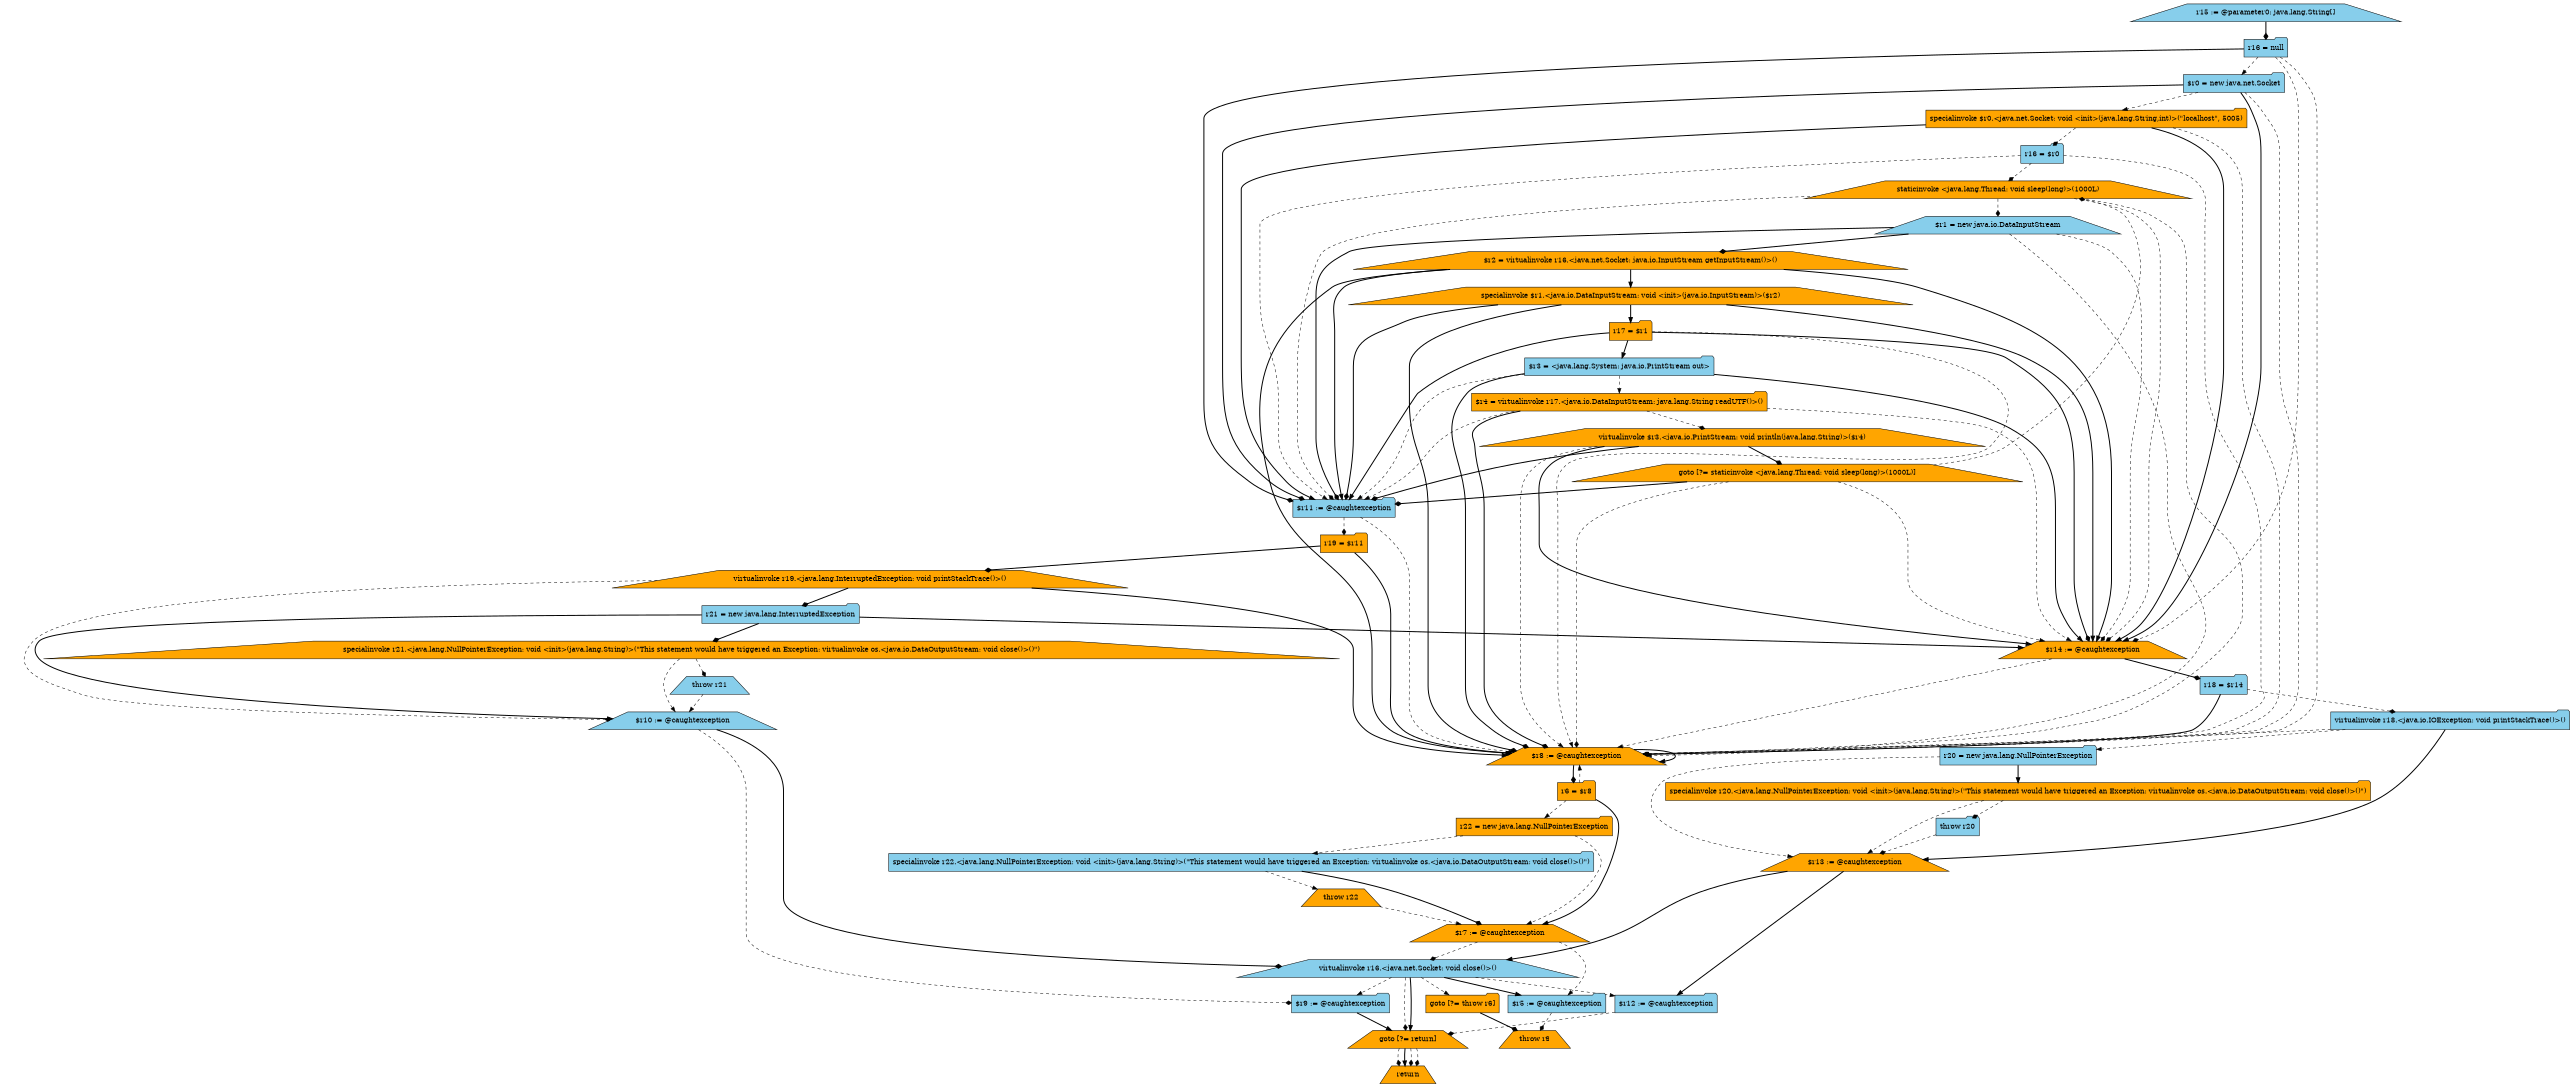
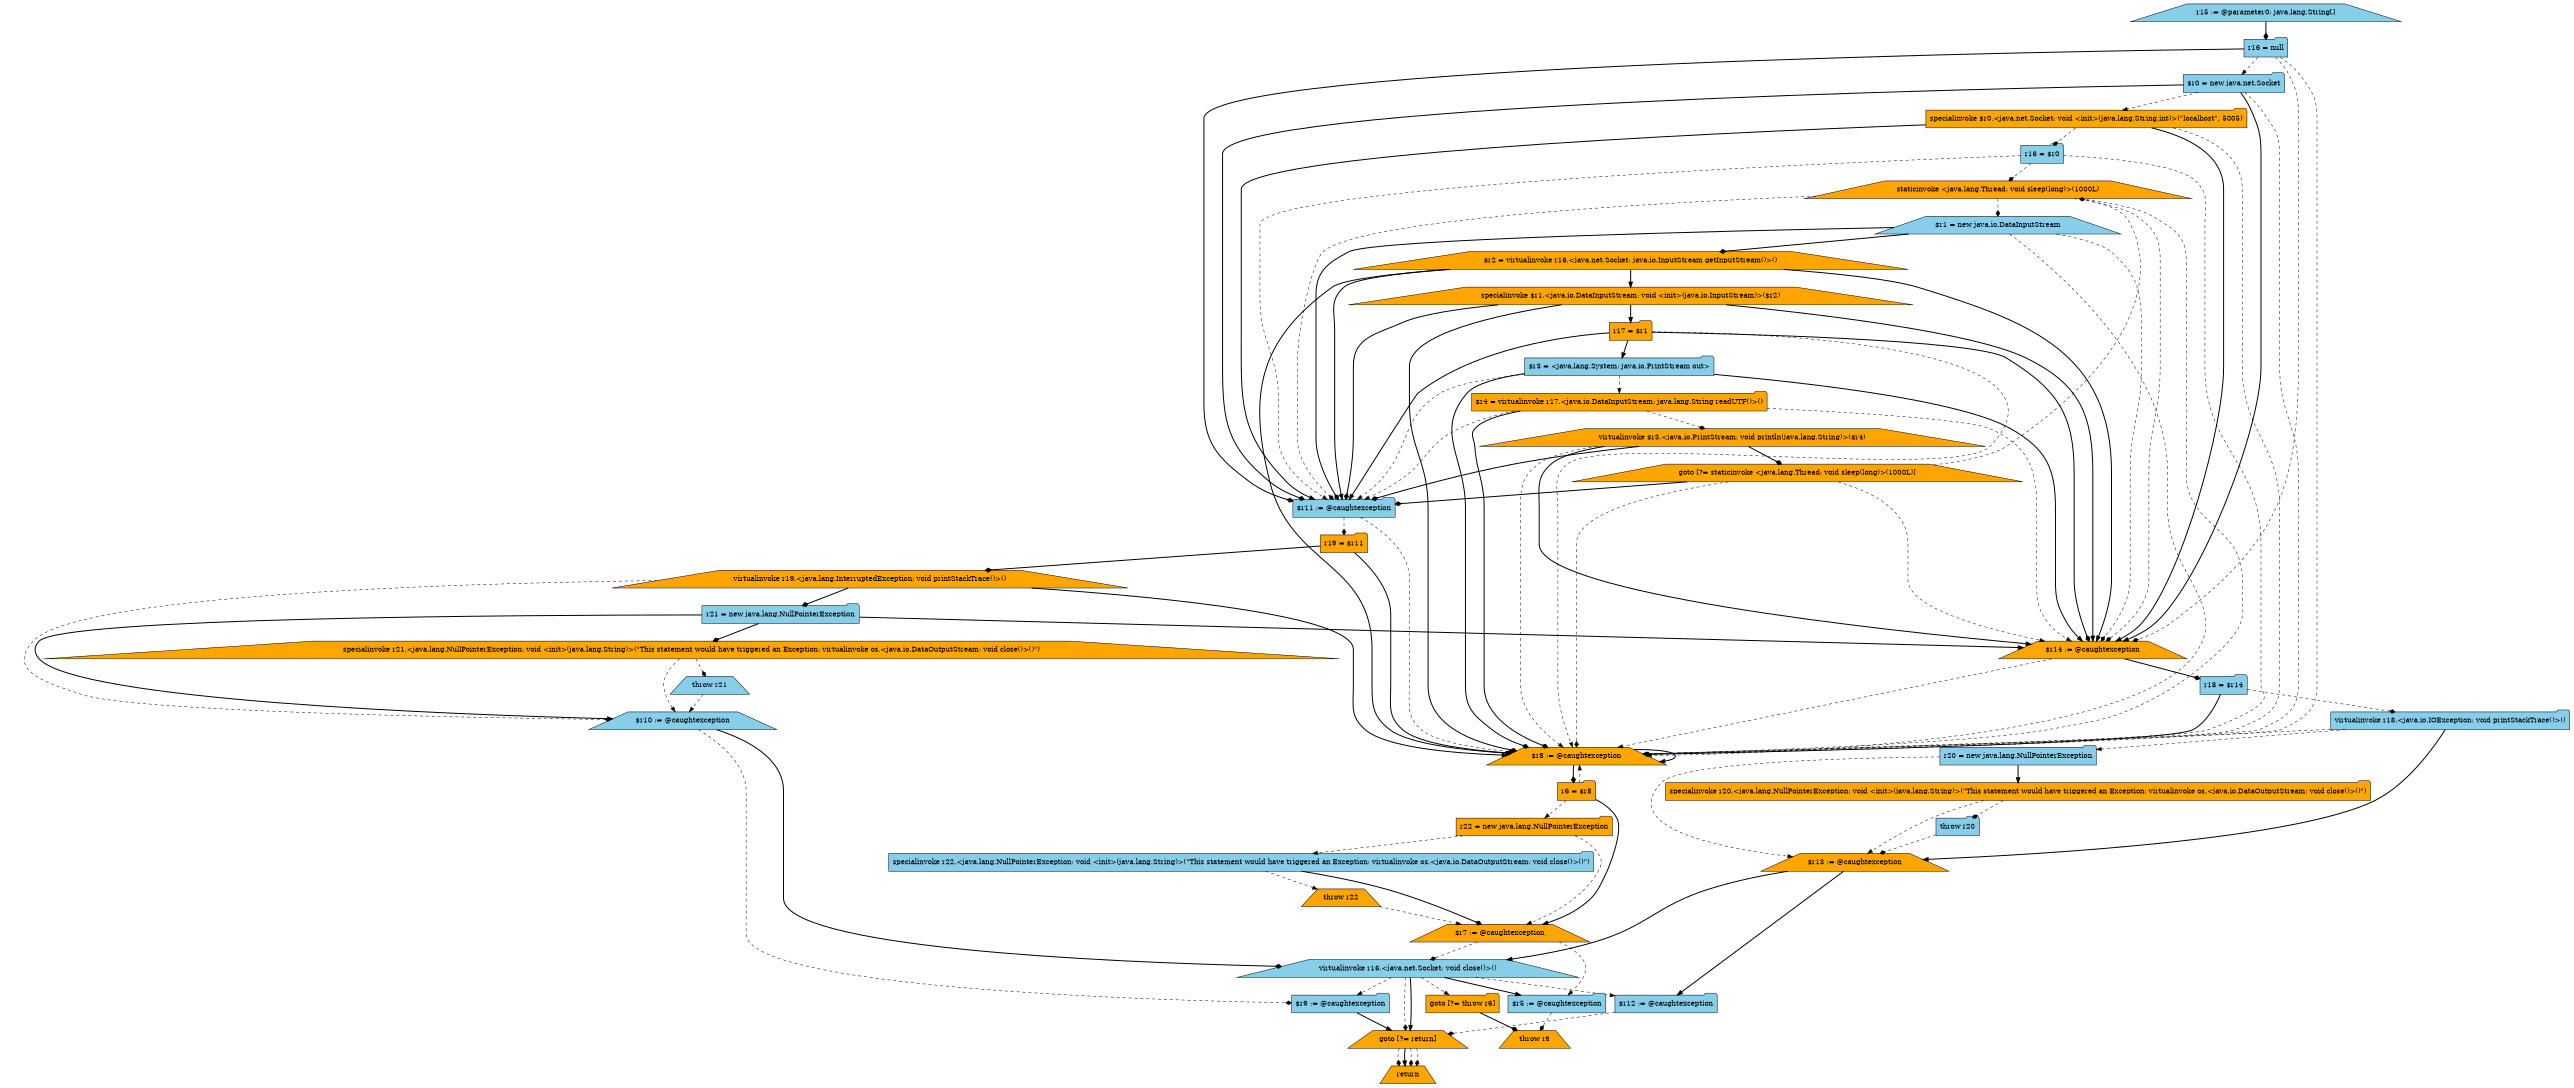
(781, 615) -> (781, 615)
